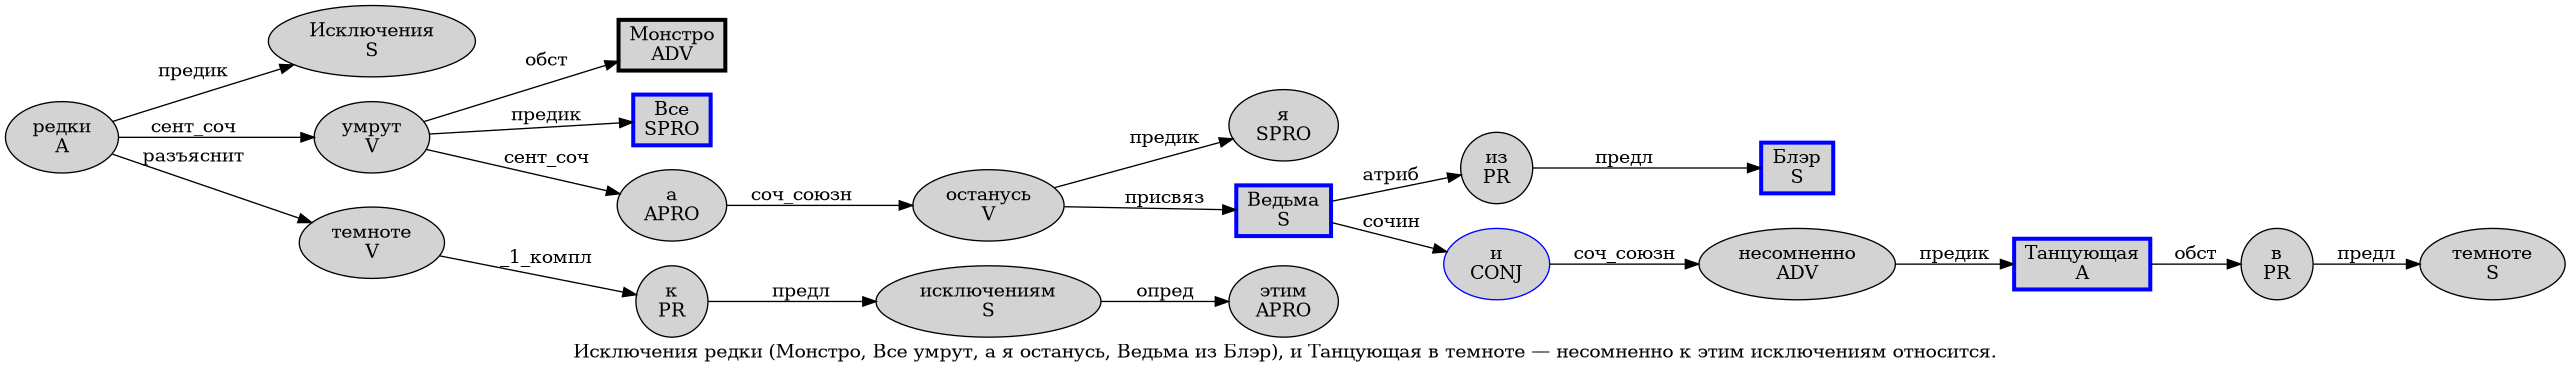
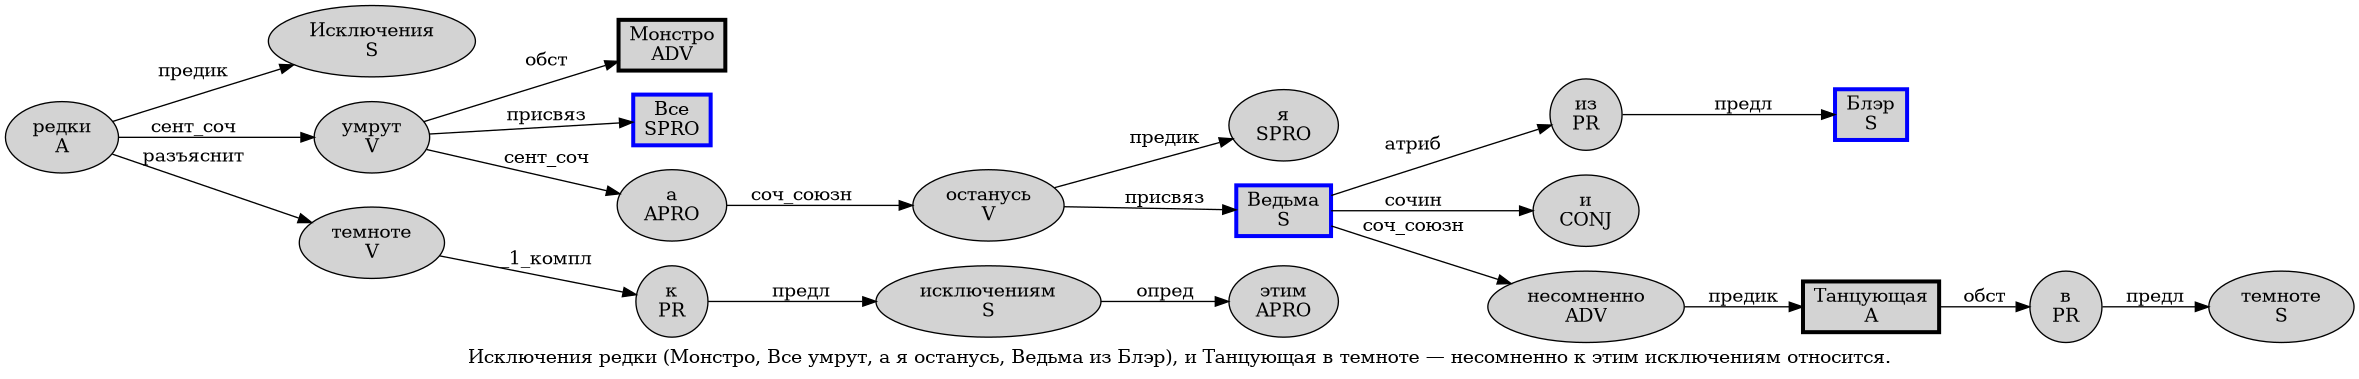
(546, 115) -> (546, 115)
(1497, 264) -> (1586, 211)
(1617, 264) -> (1415, 253)
(2082, 264) -> (1871, 307)
